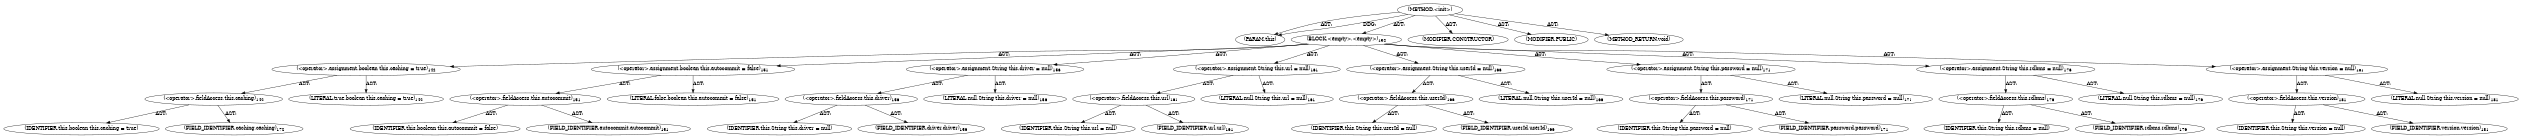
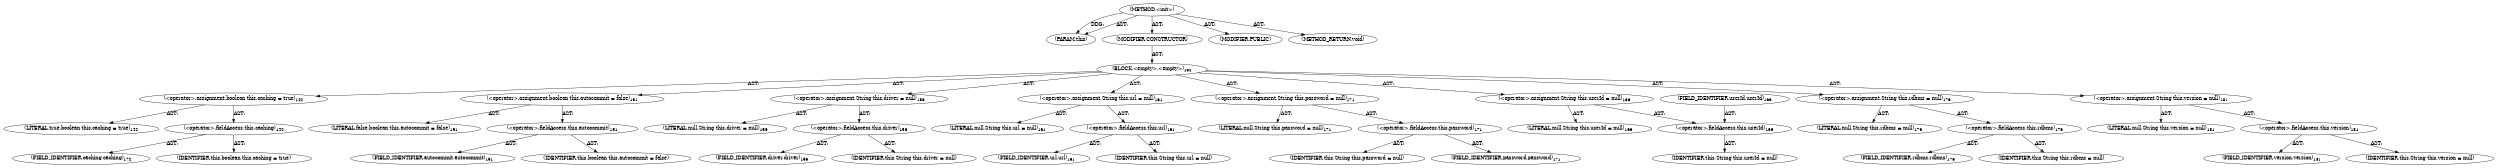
(1390, 24) -> (1152, 53)
(1455, 113) -> (1725, 112)
